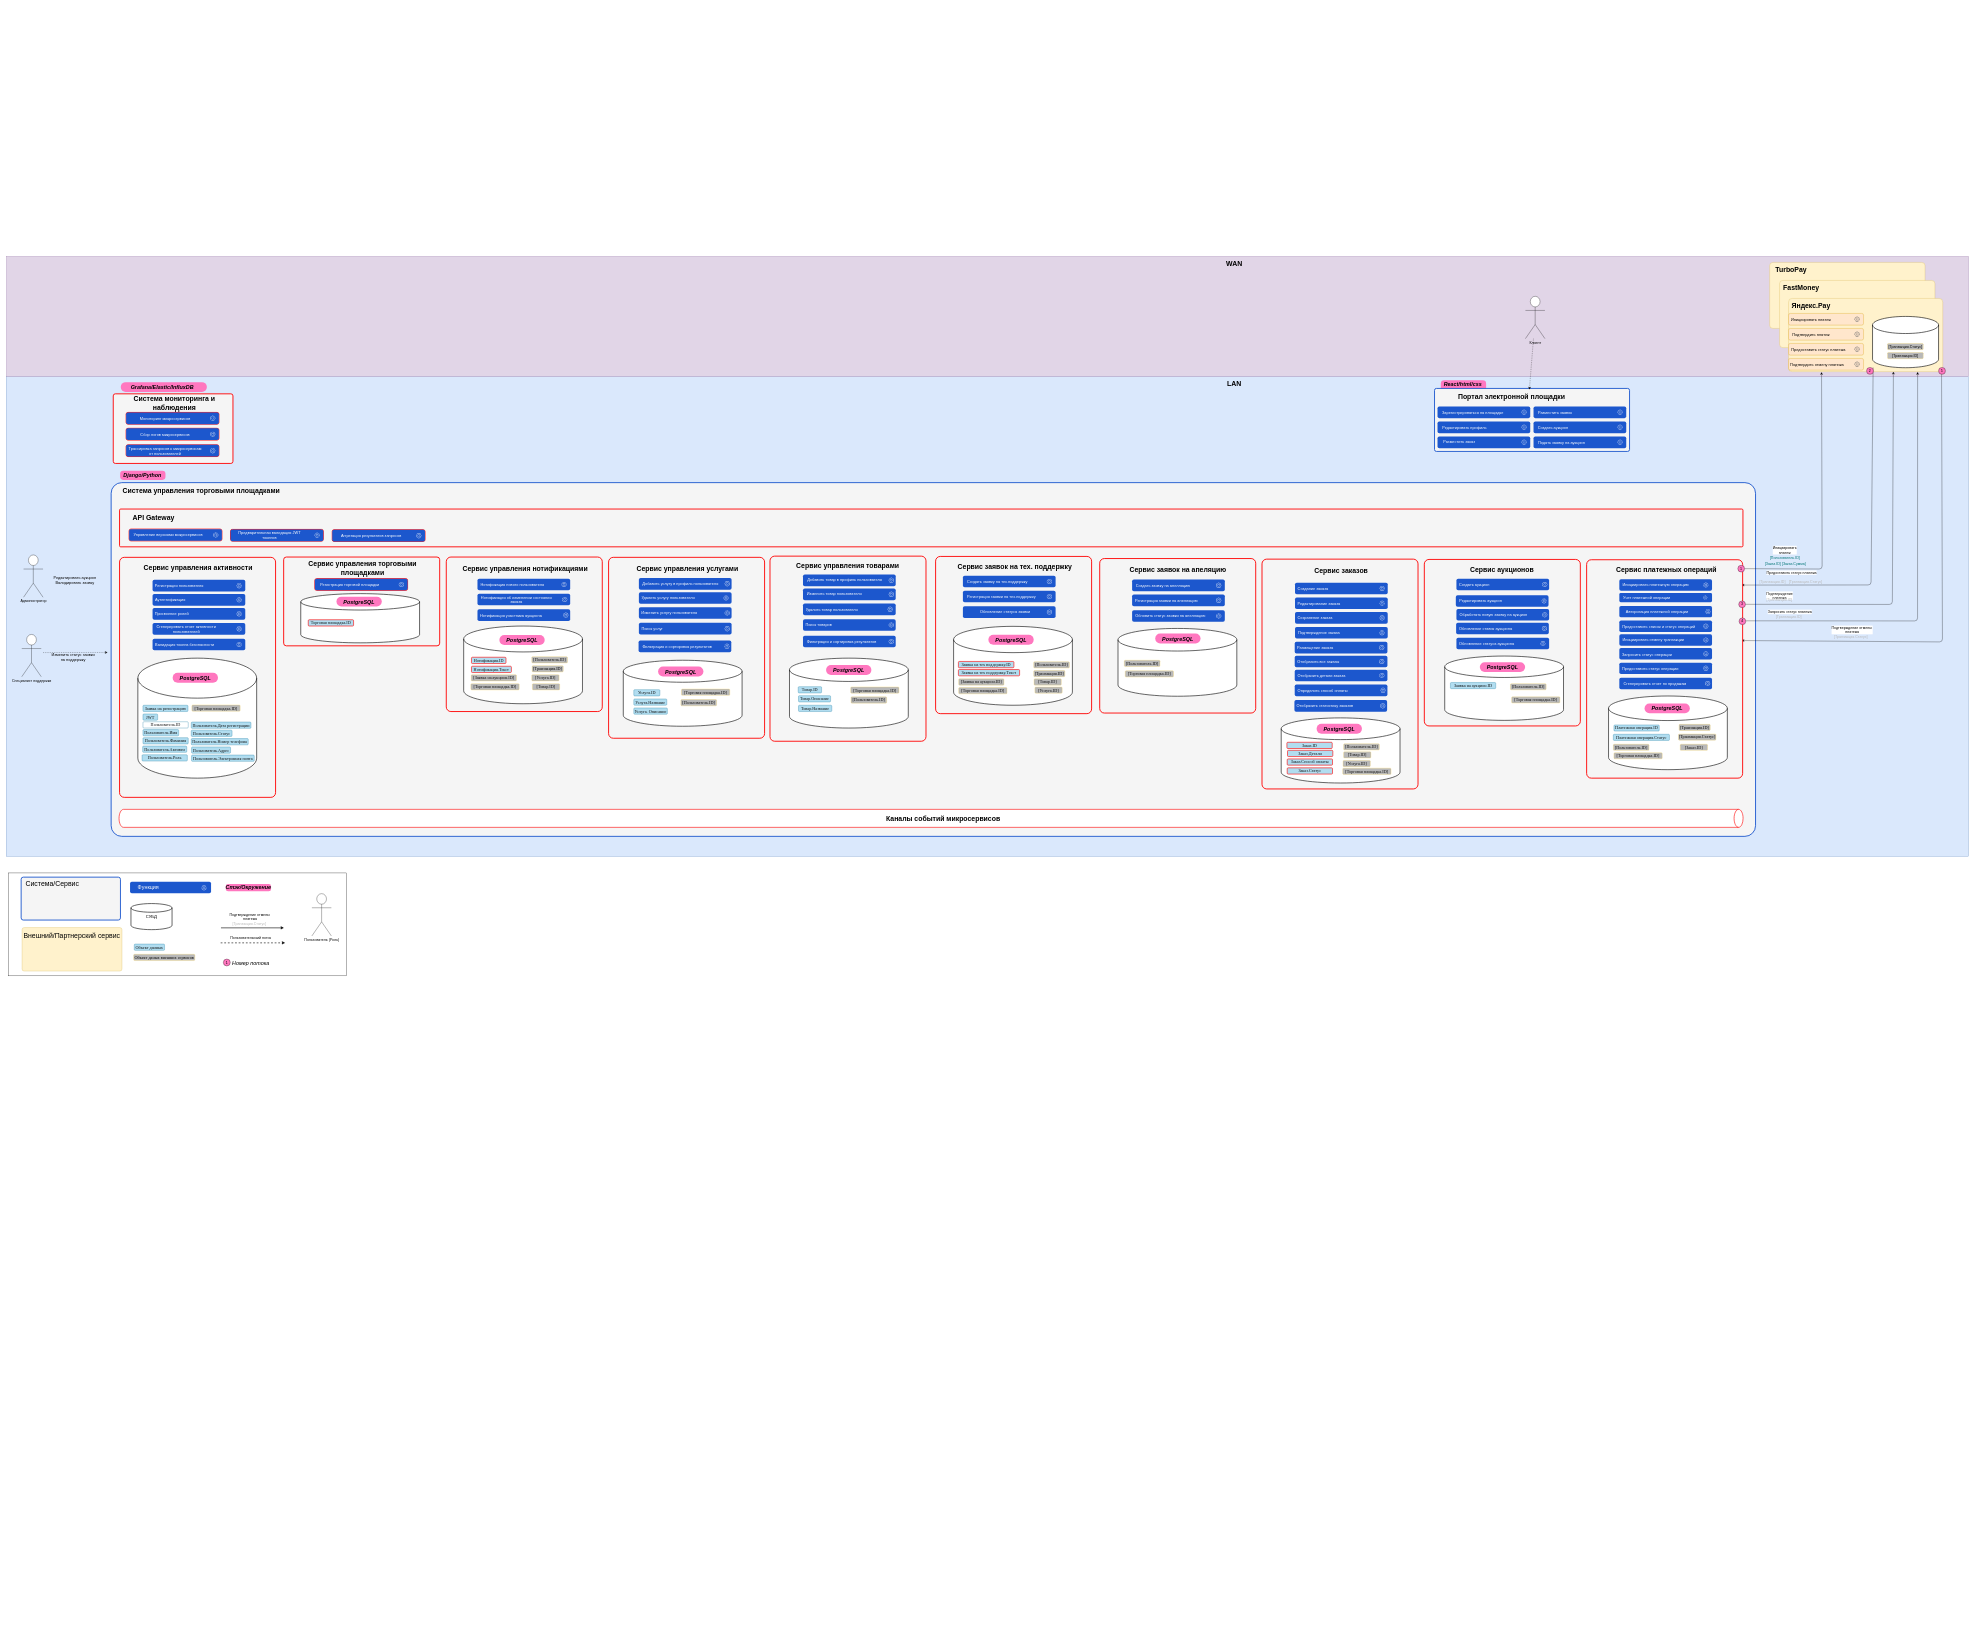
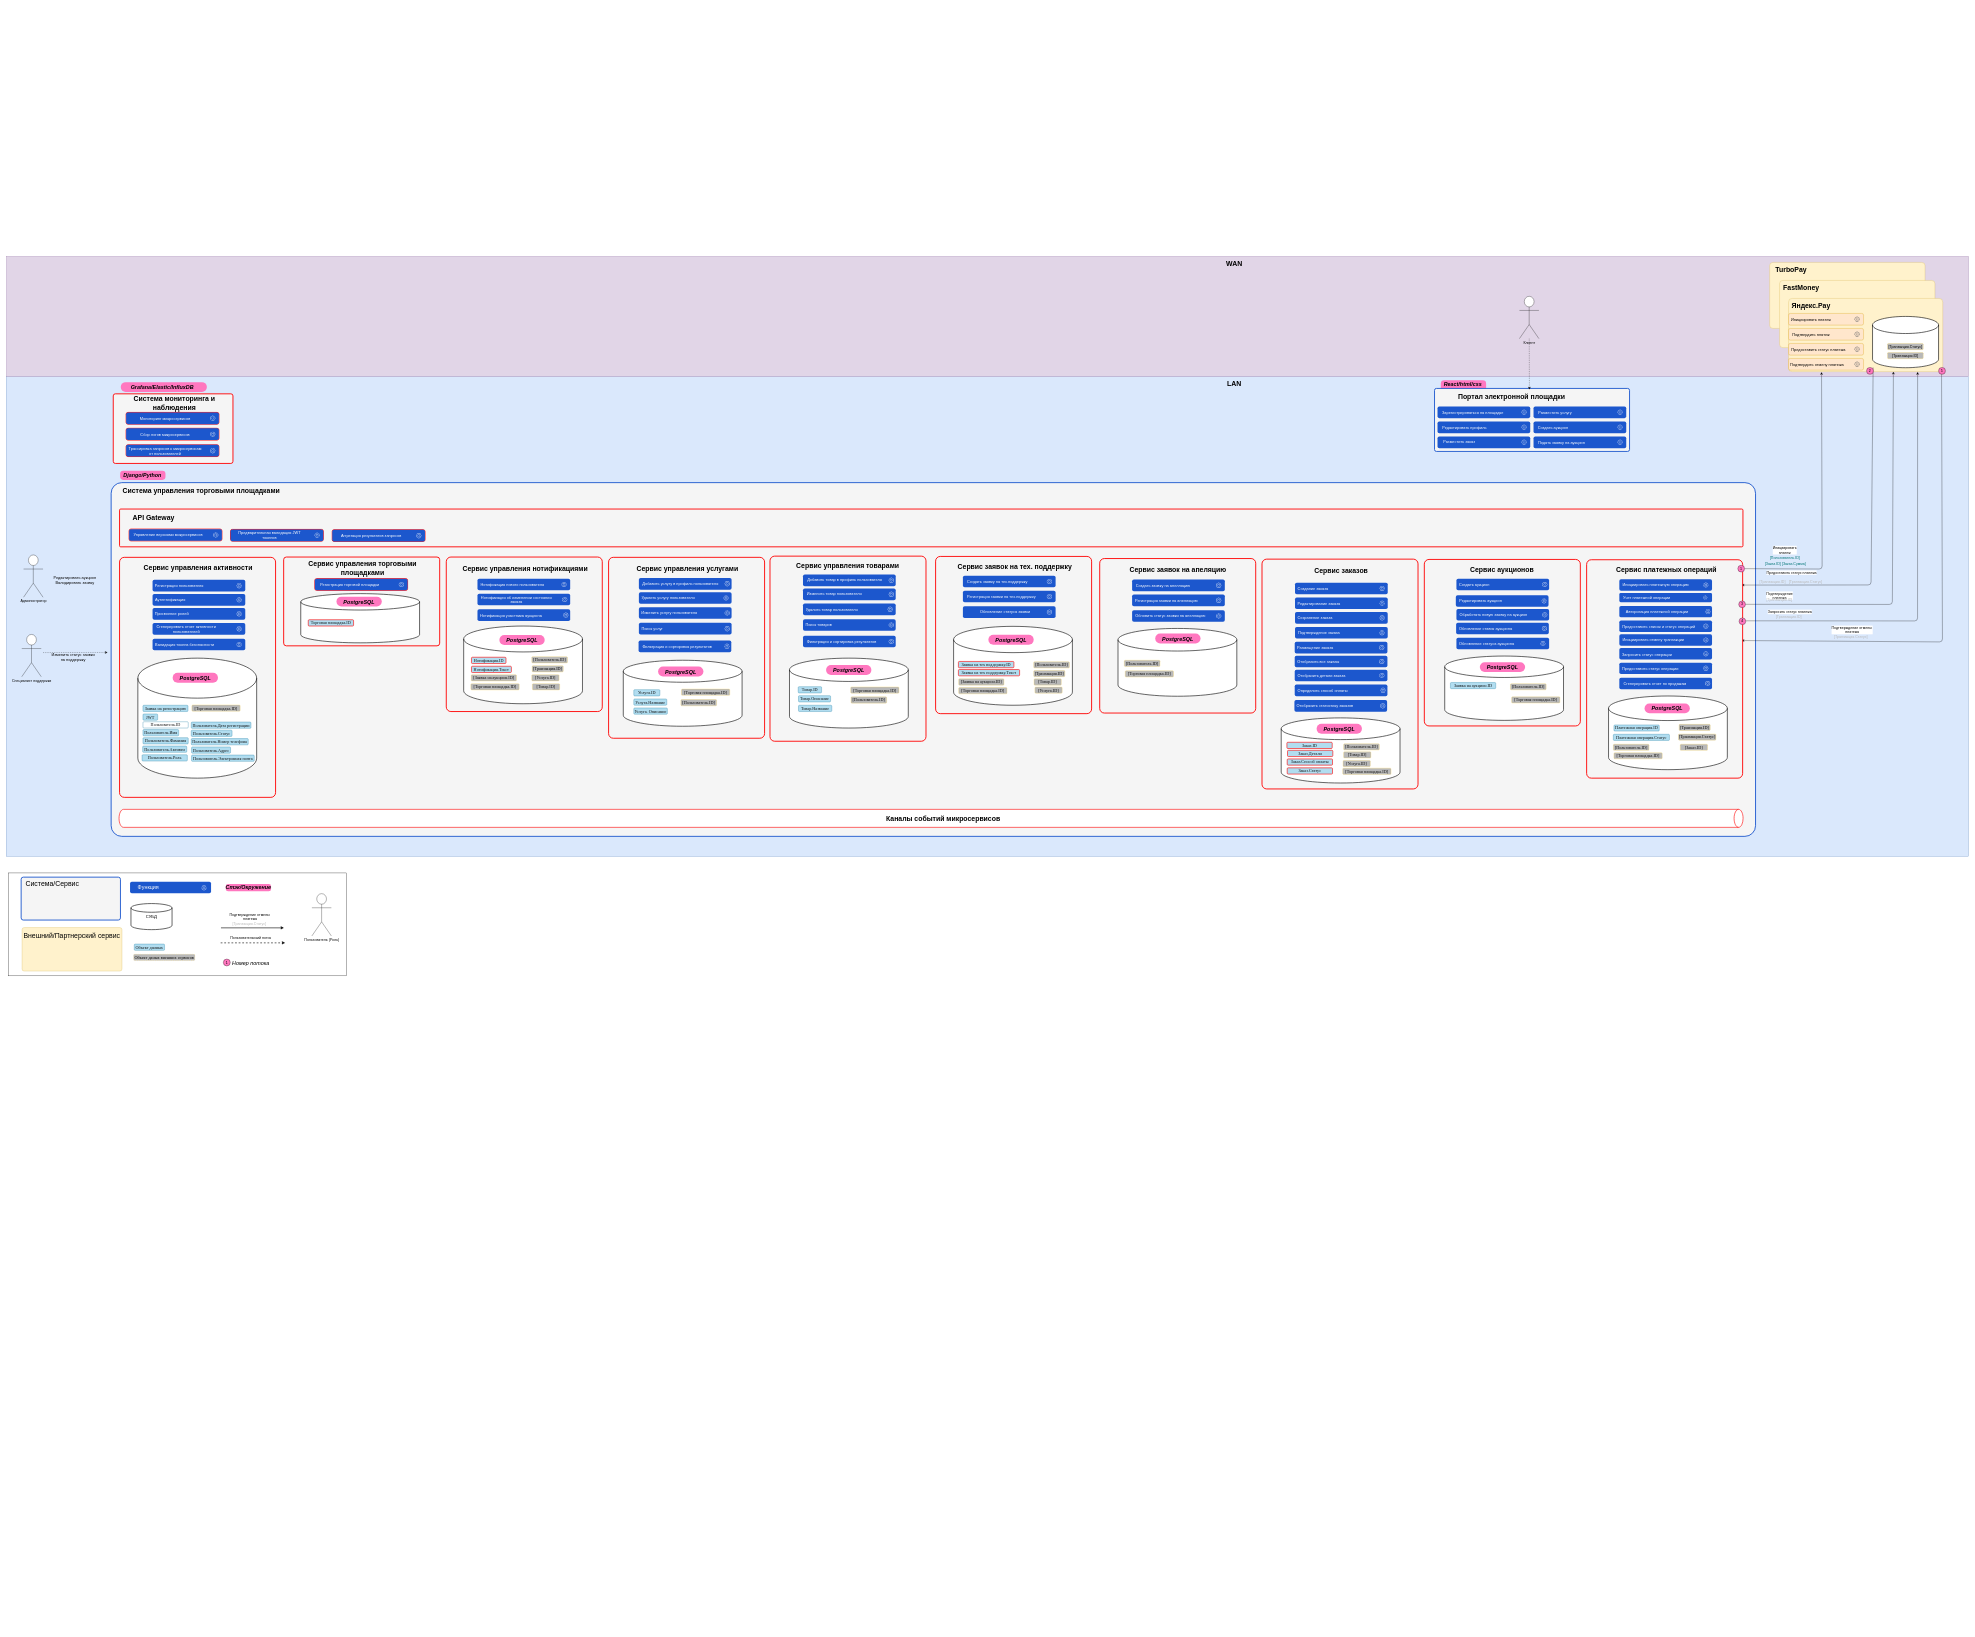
(1535, 317) -> (1529, 317)
(1555, 412) -> (1555, 412)
(164, 957) -> (164, 957)
